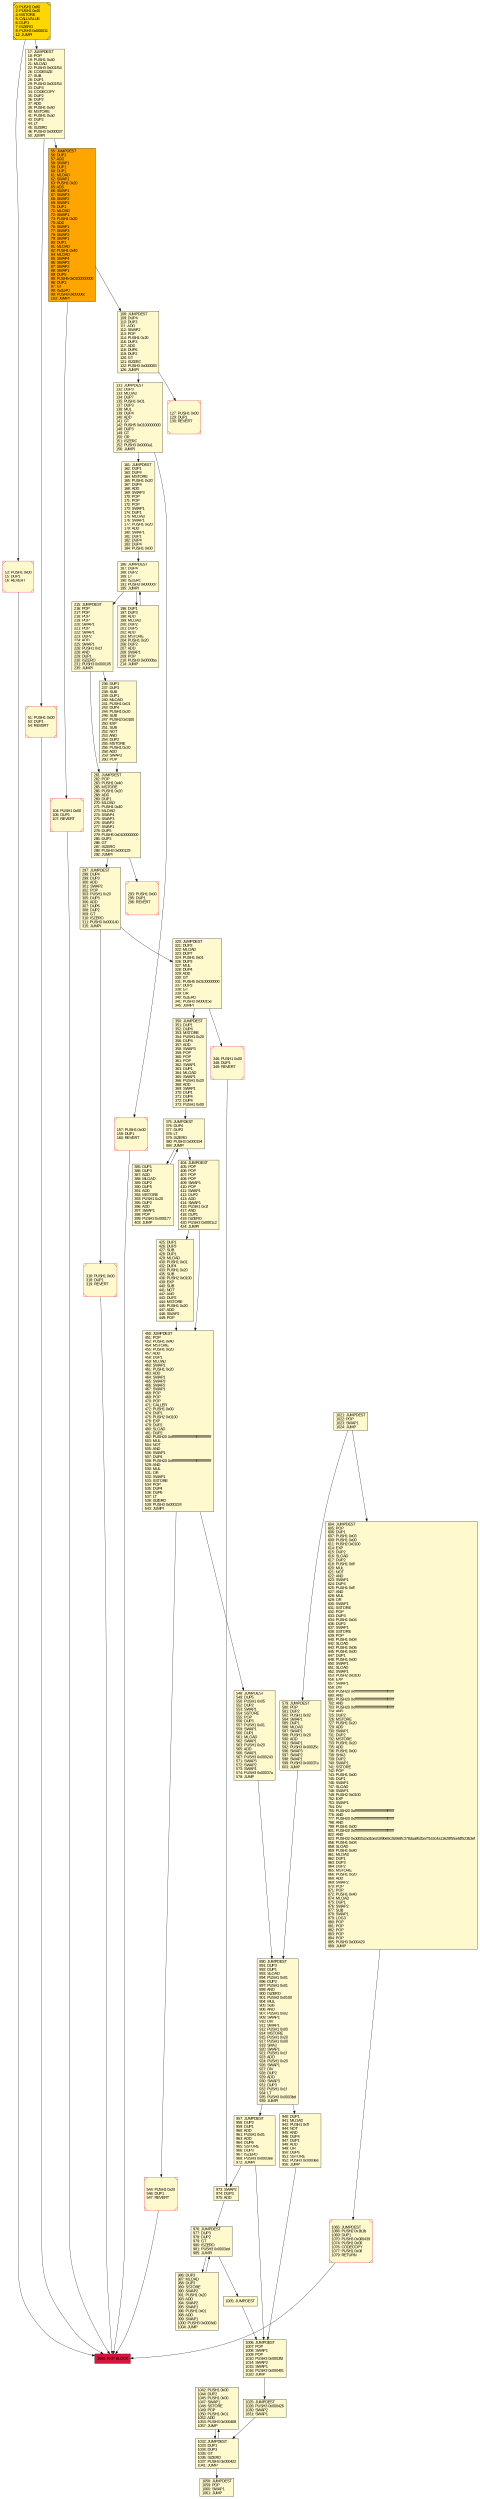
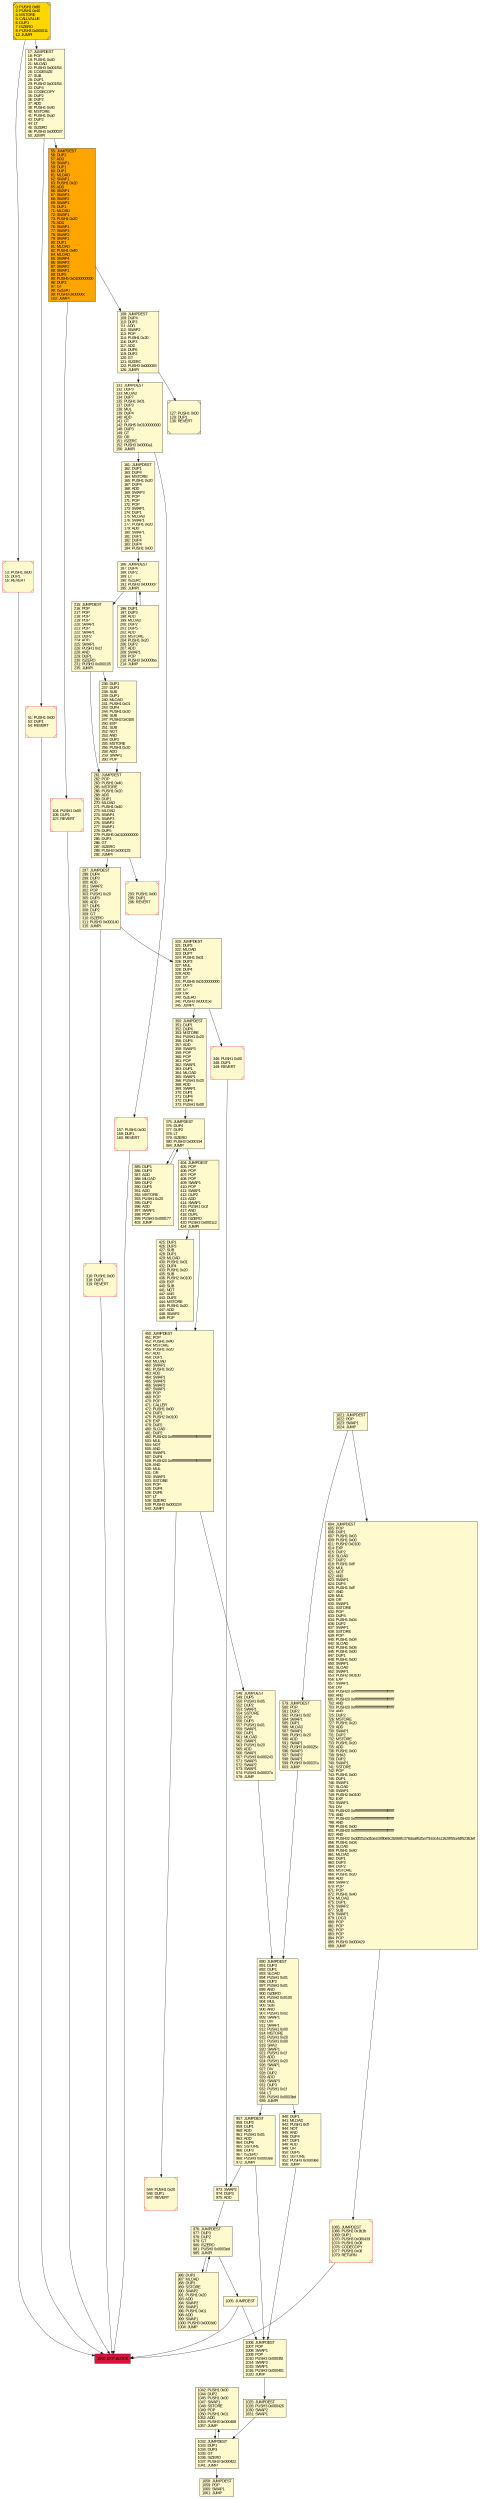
(184, 417) -> (184, 417)
(143, 2283) -> (193, 2344)
